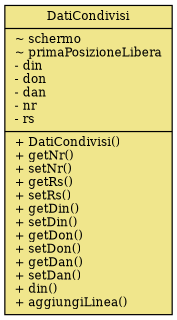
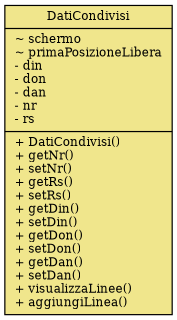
(36, 289) -> (73, 289)
